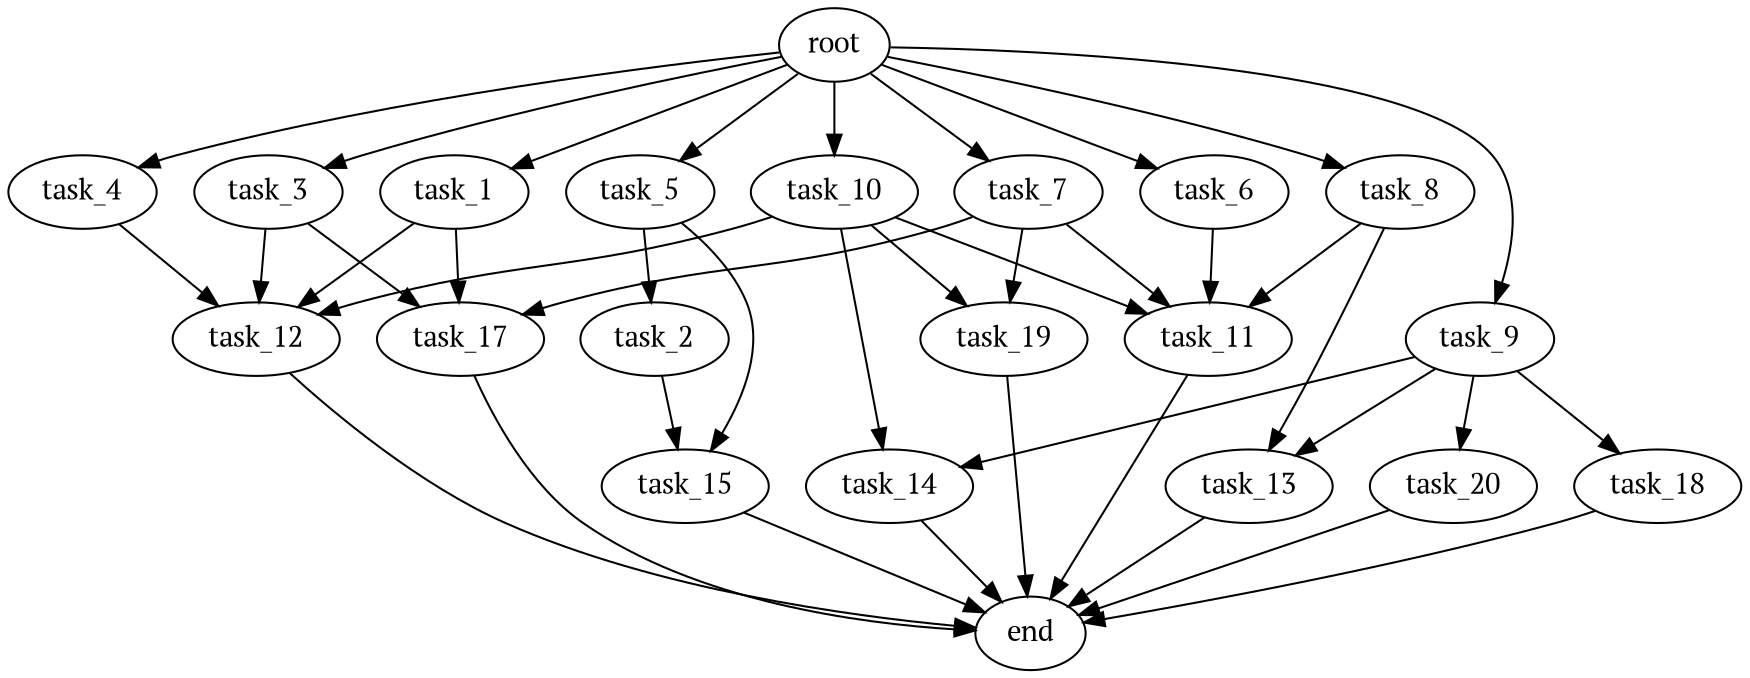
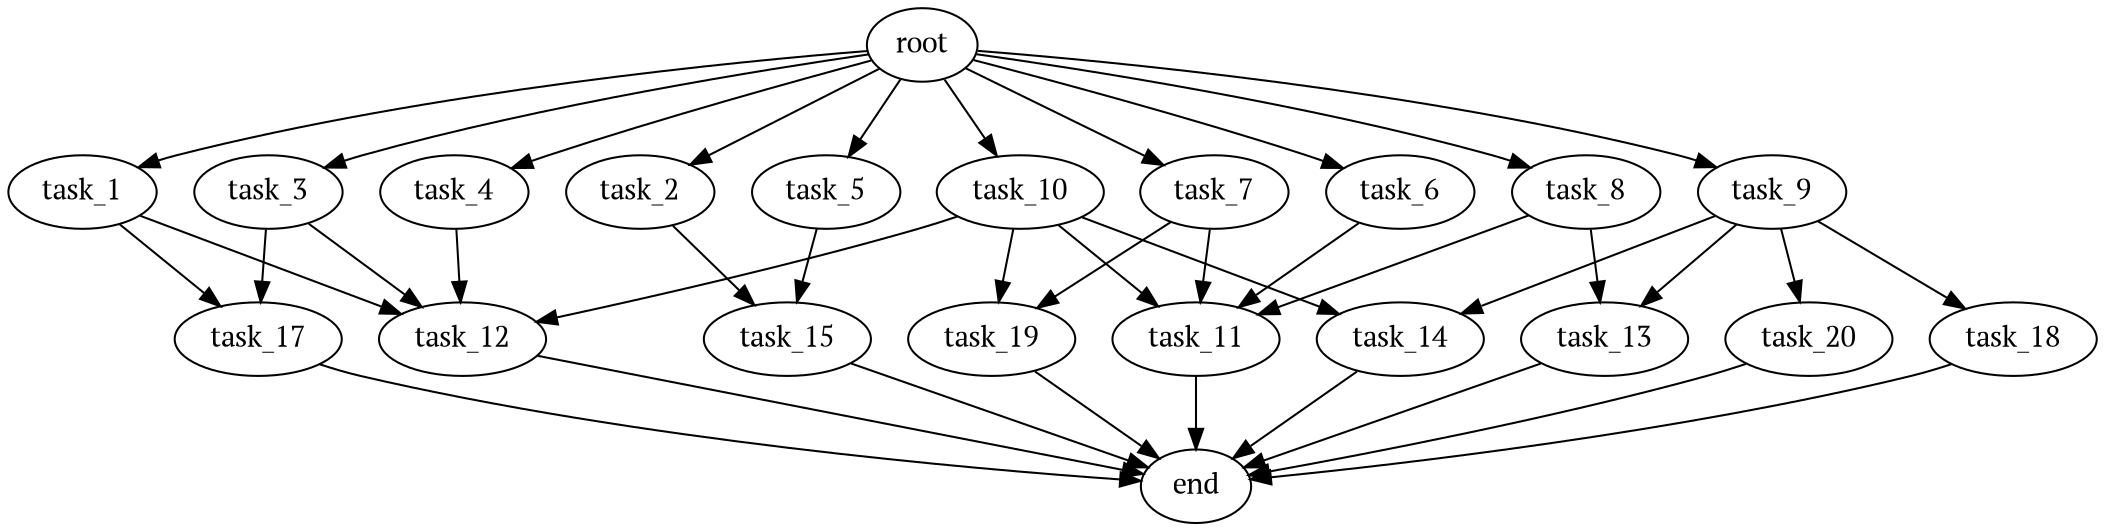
(647, 262) -> (794, 112)
(758, 265) -> none
